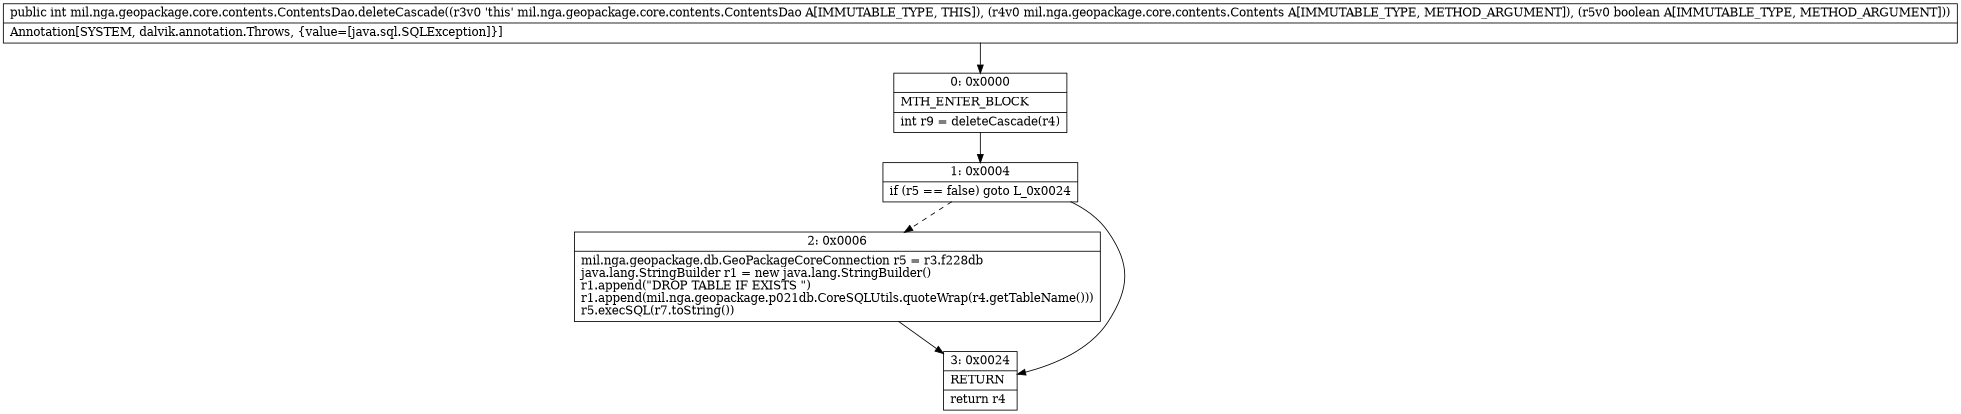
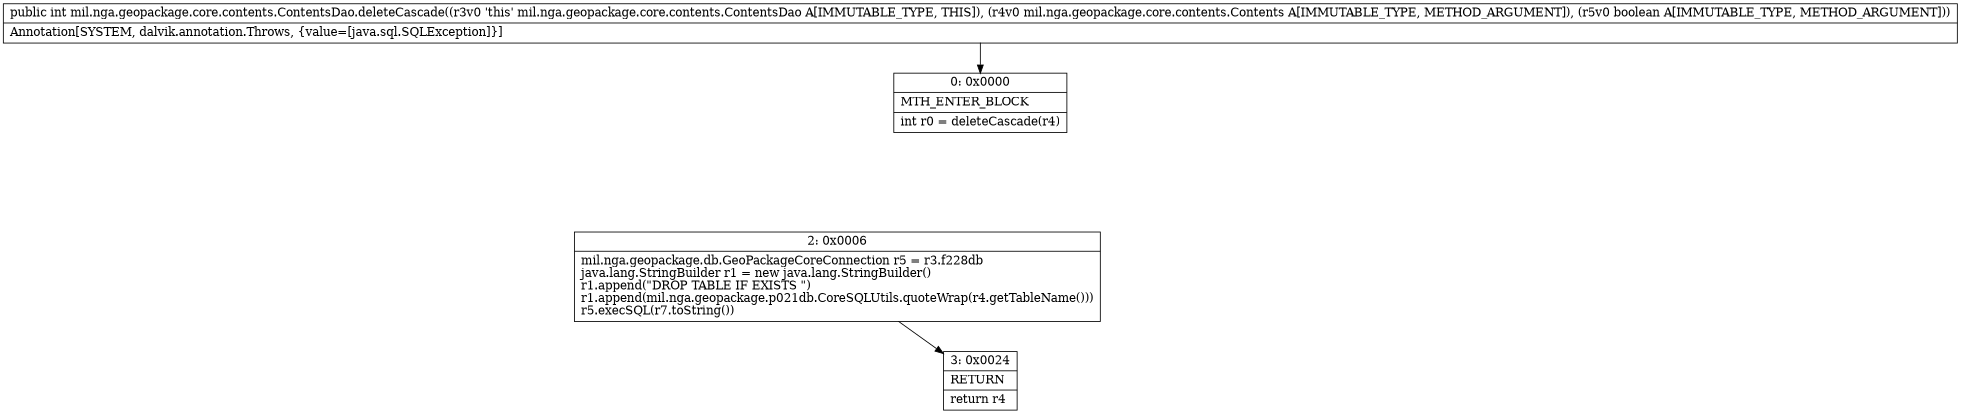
(980, 122) -> (980, 122)
(980, 182) -> none
